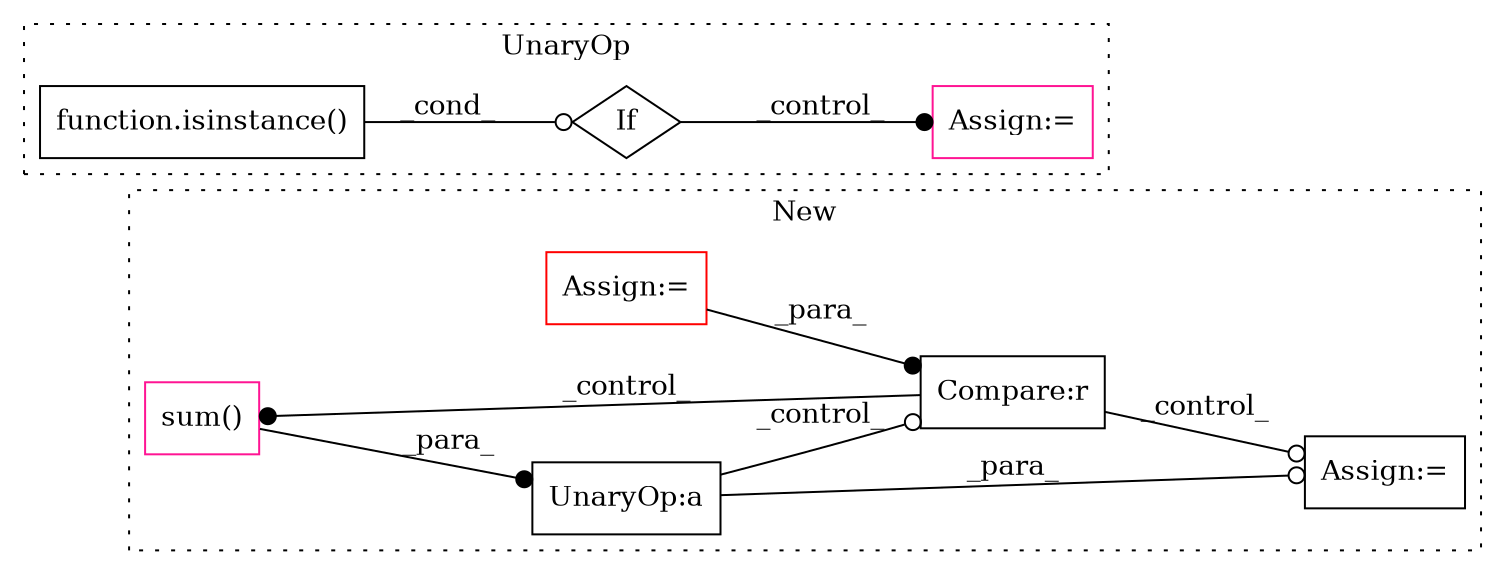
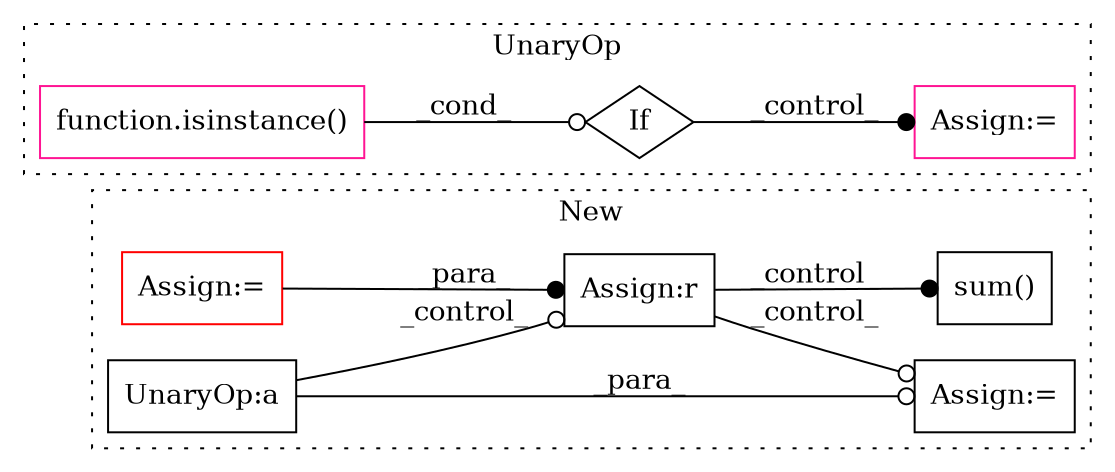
(202, 122) -> (202, 122)
(1013, 392) -> (639, 290)
(202, 418) -> (995, 288)
(388, 453) -> none
